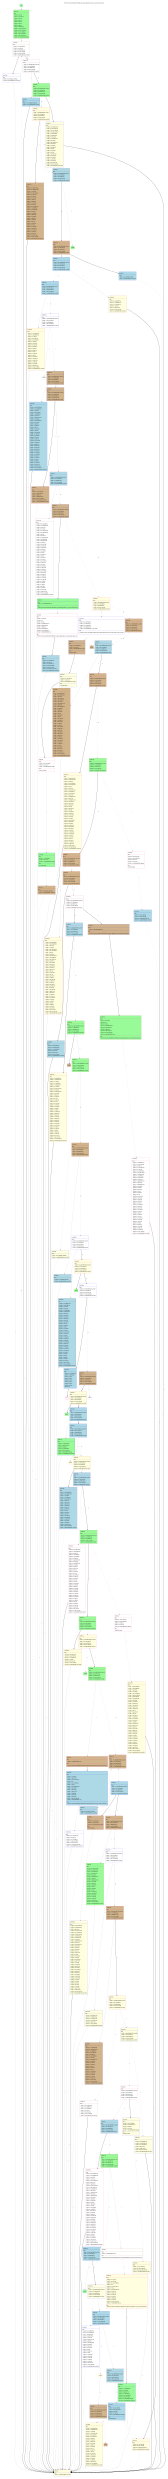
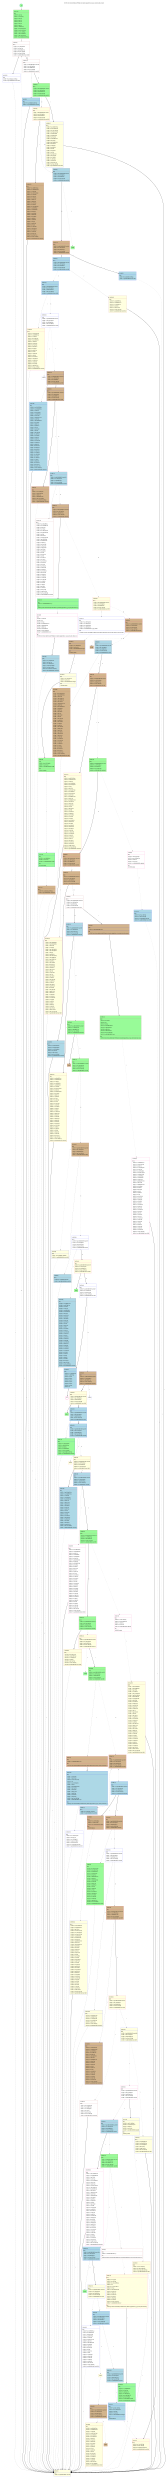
(47, 765) -> (47, 765)
